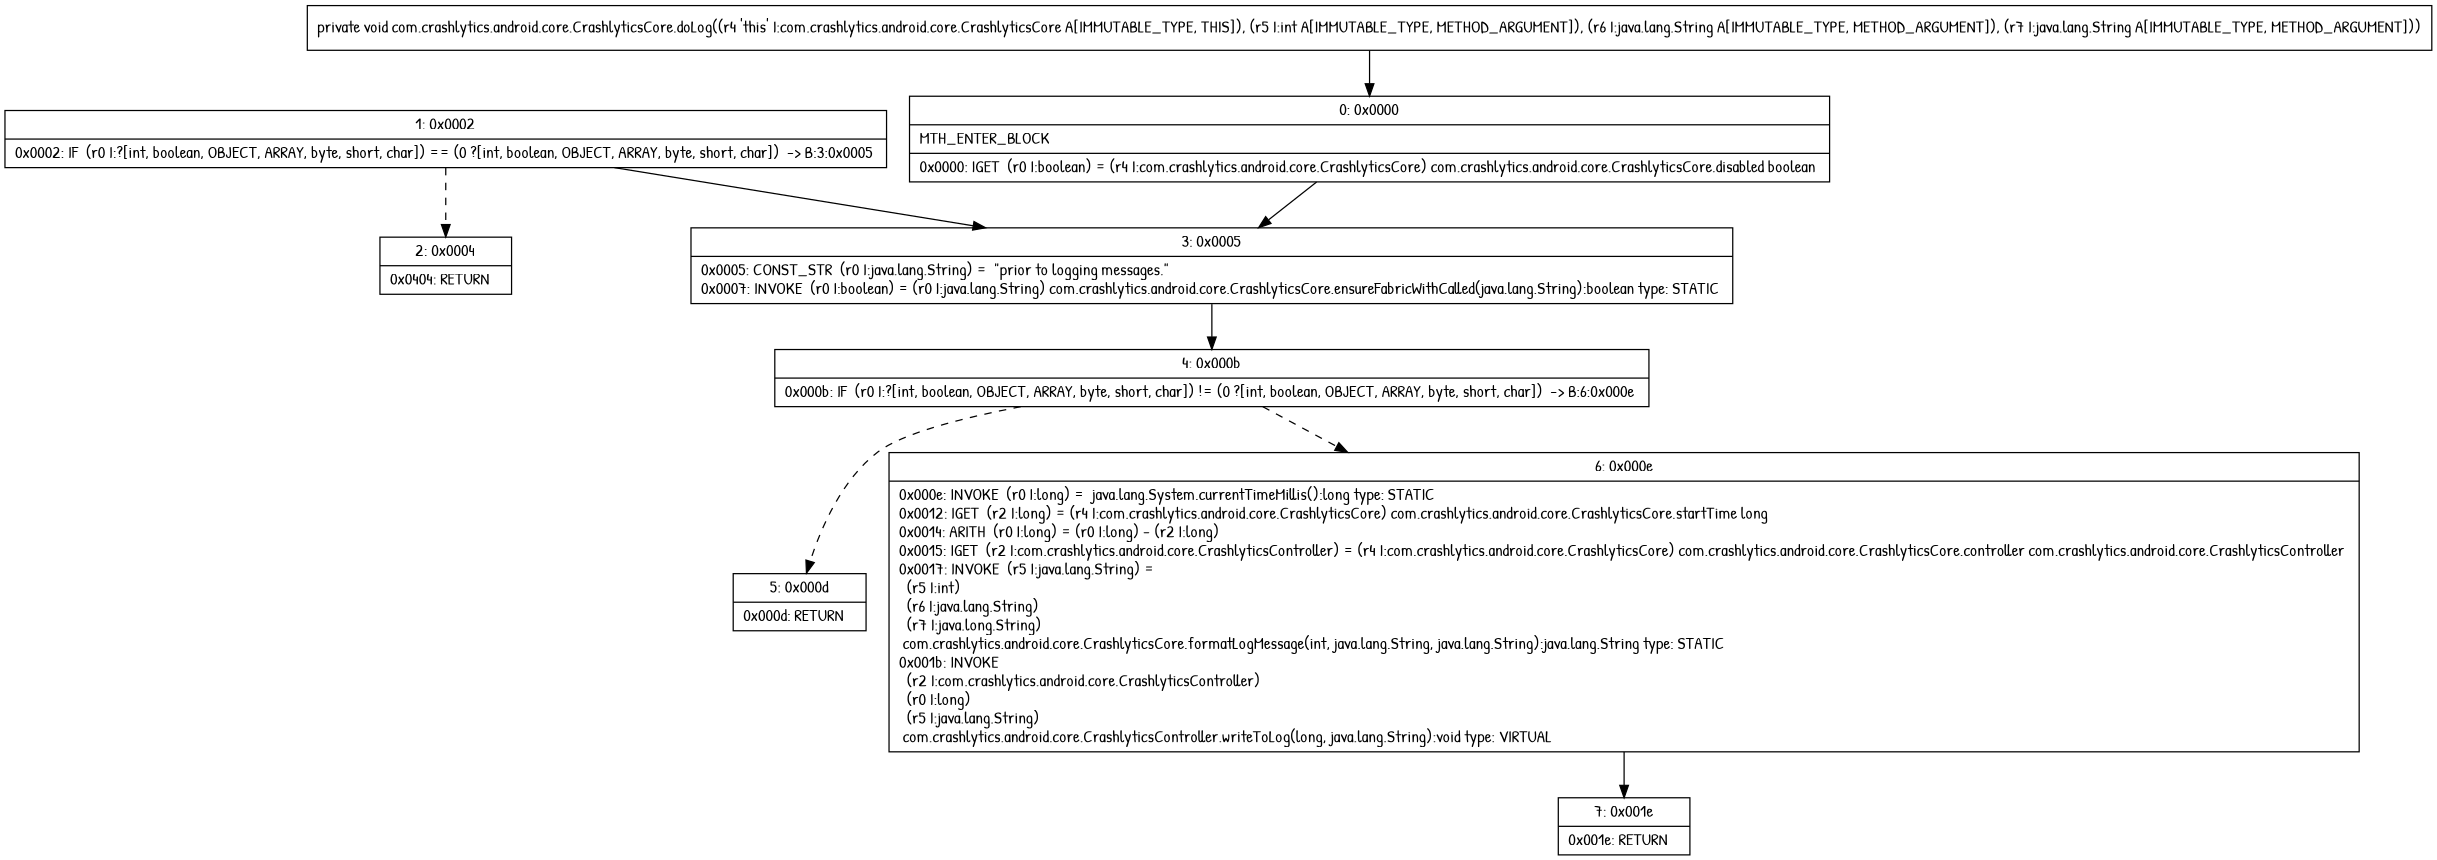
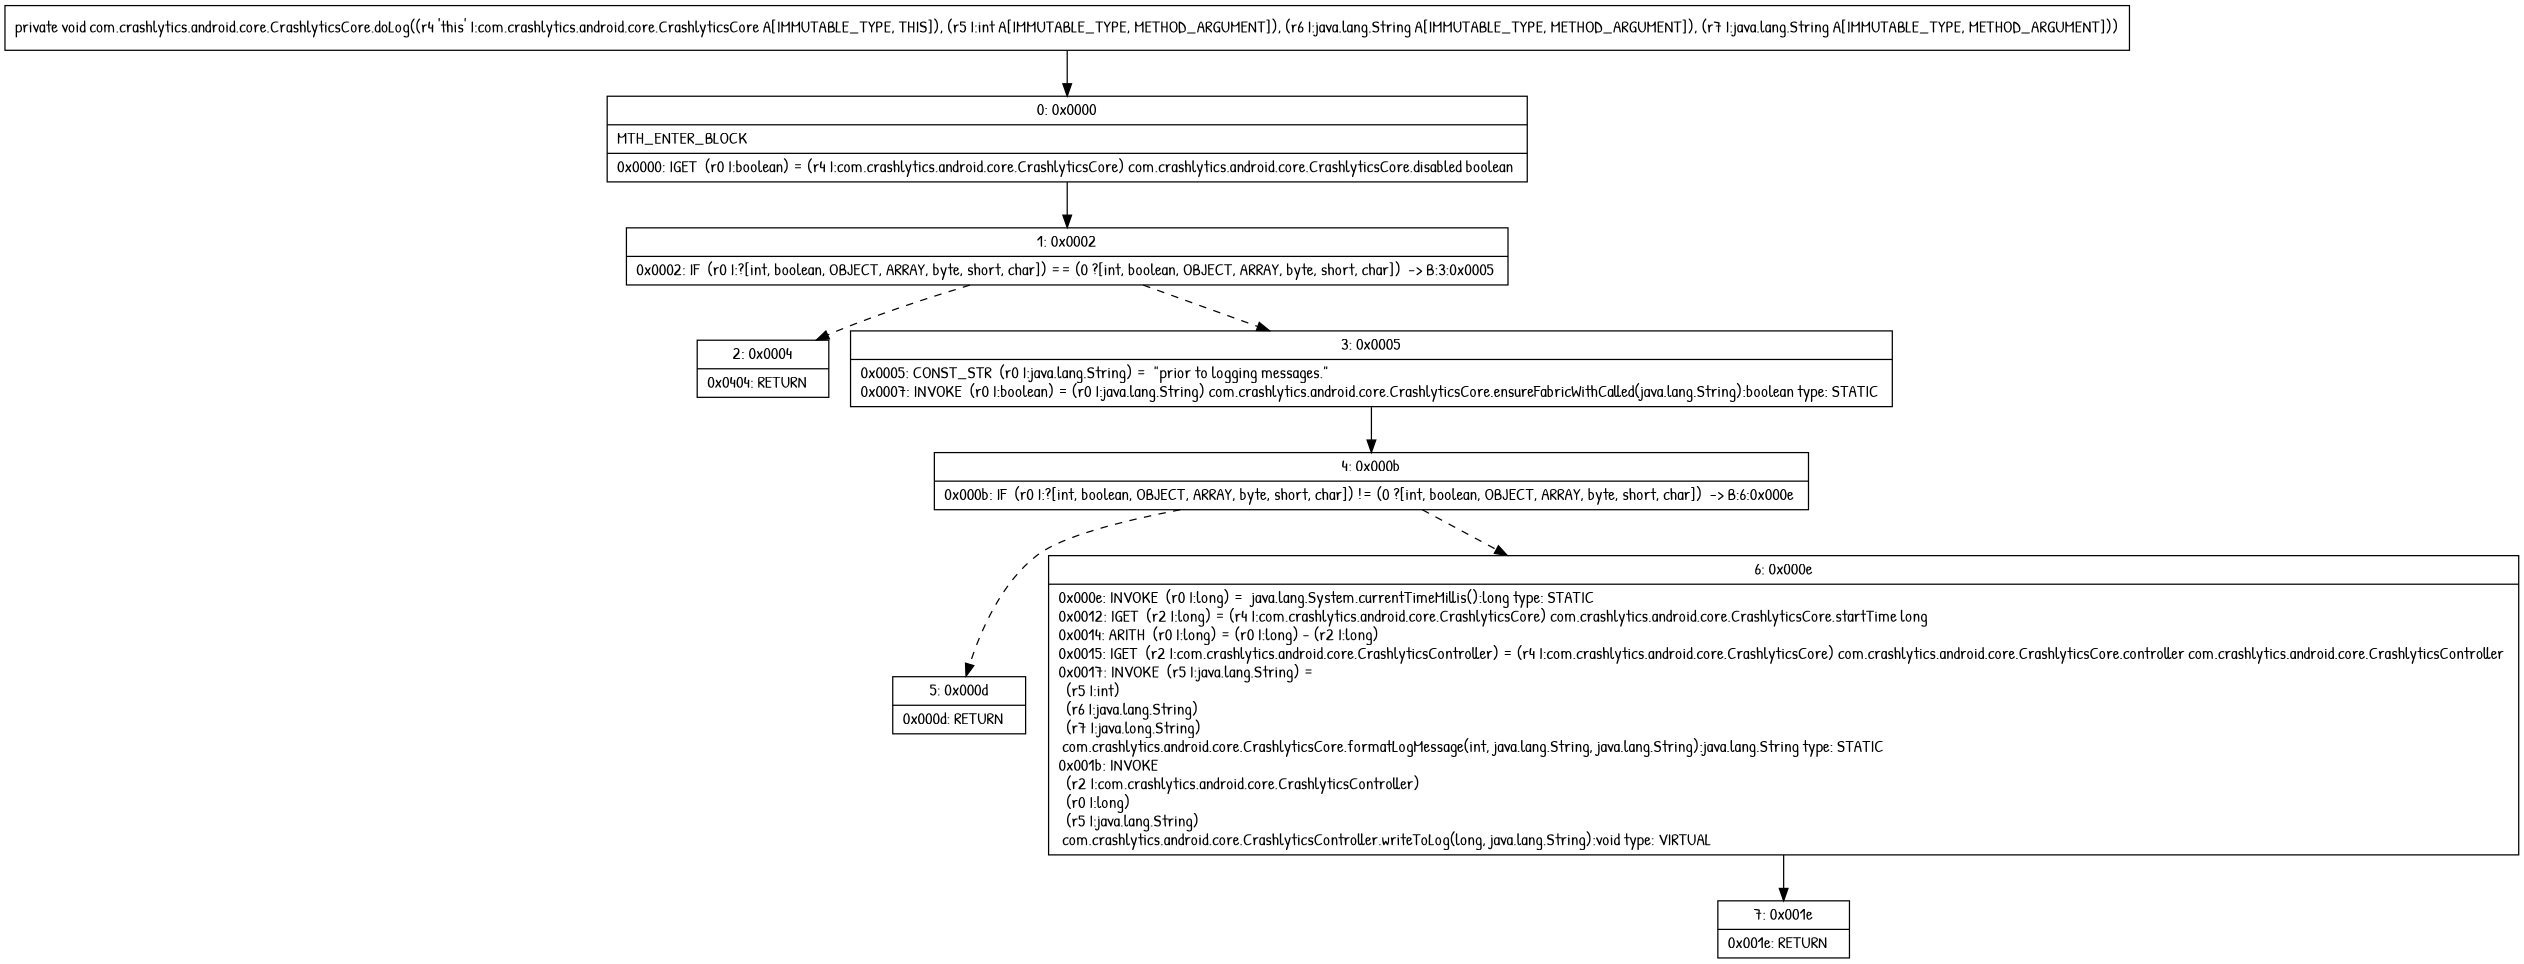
(794, 197) -> (1200, 306)
(1293, 201) -> (1067, 199)
